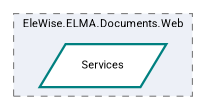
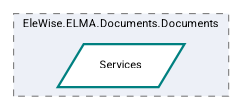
(103, 24) -> (121, 24)
